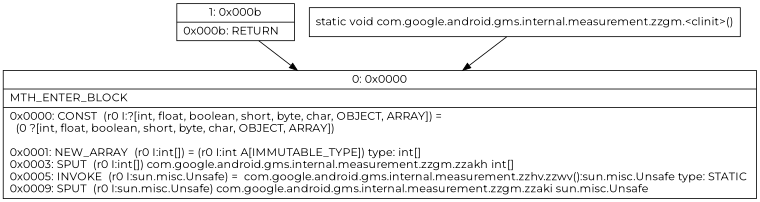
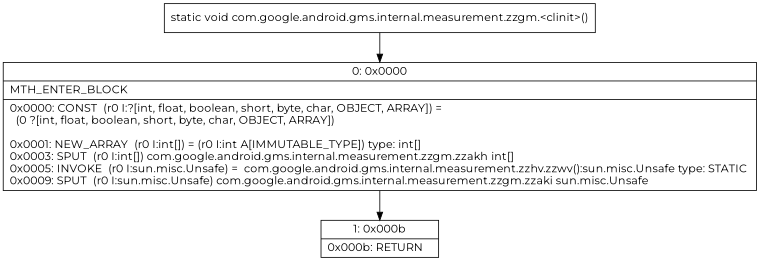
(275, 53) -> (380, 201)
